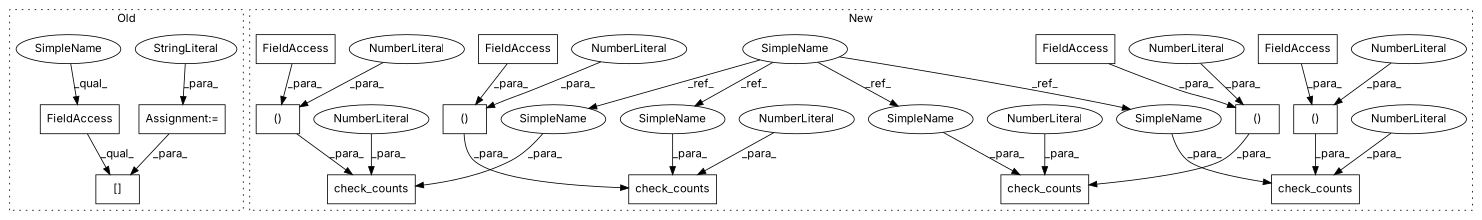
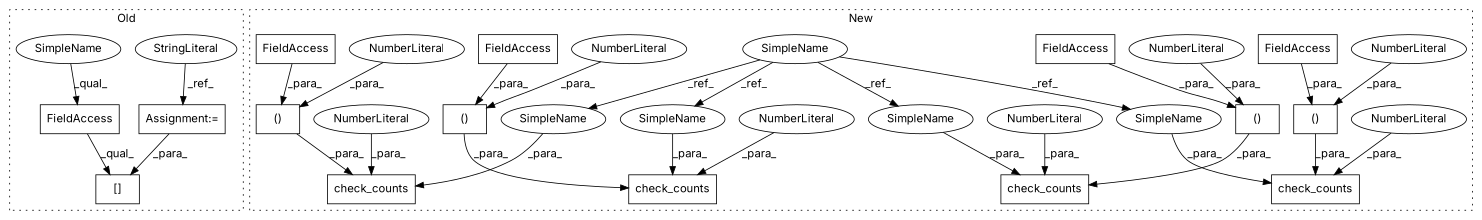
(201, 84) -> (201, 84)
